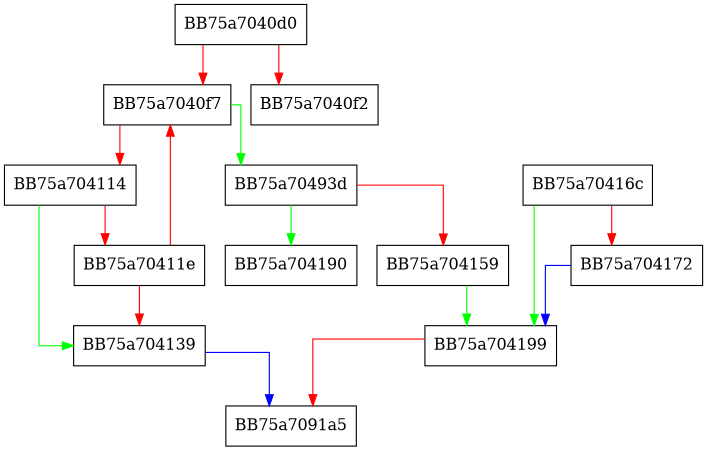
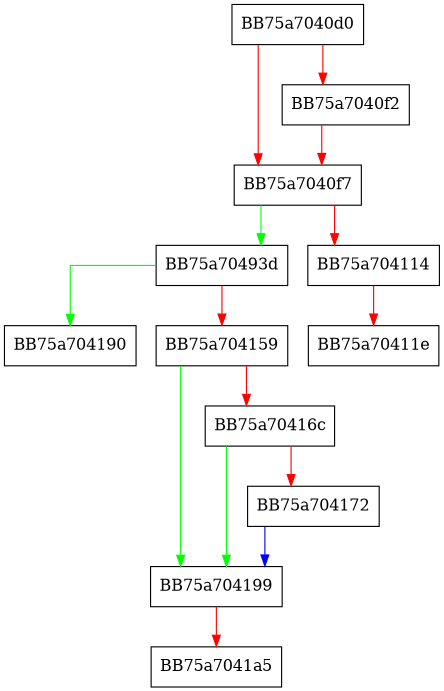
(170, 191) -> (322, 139)
(139, 346) -> none
none -> (246, 380)
(291, 426) -> (216, 667)
